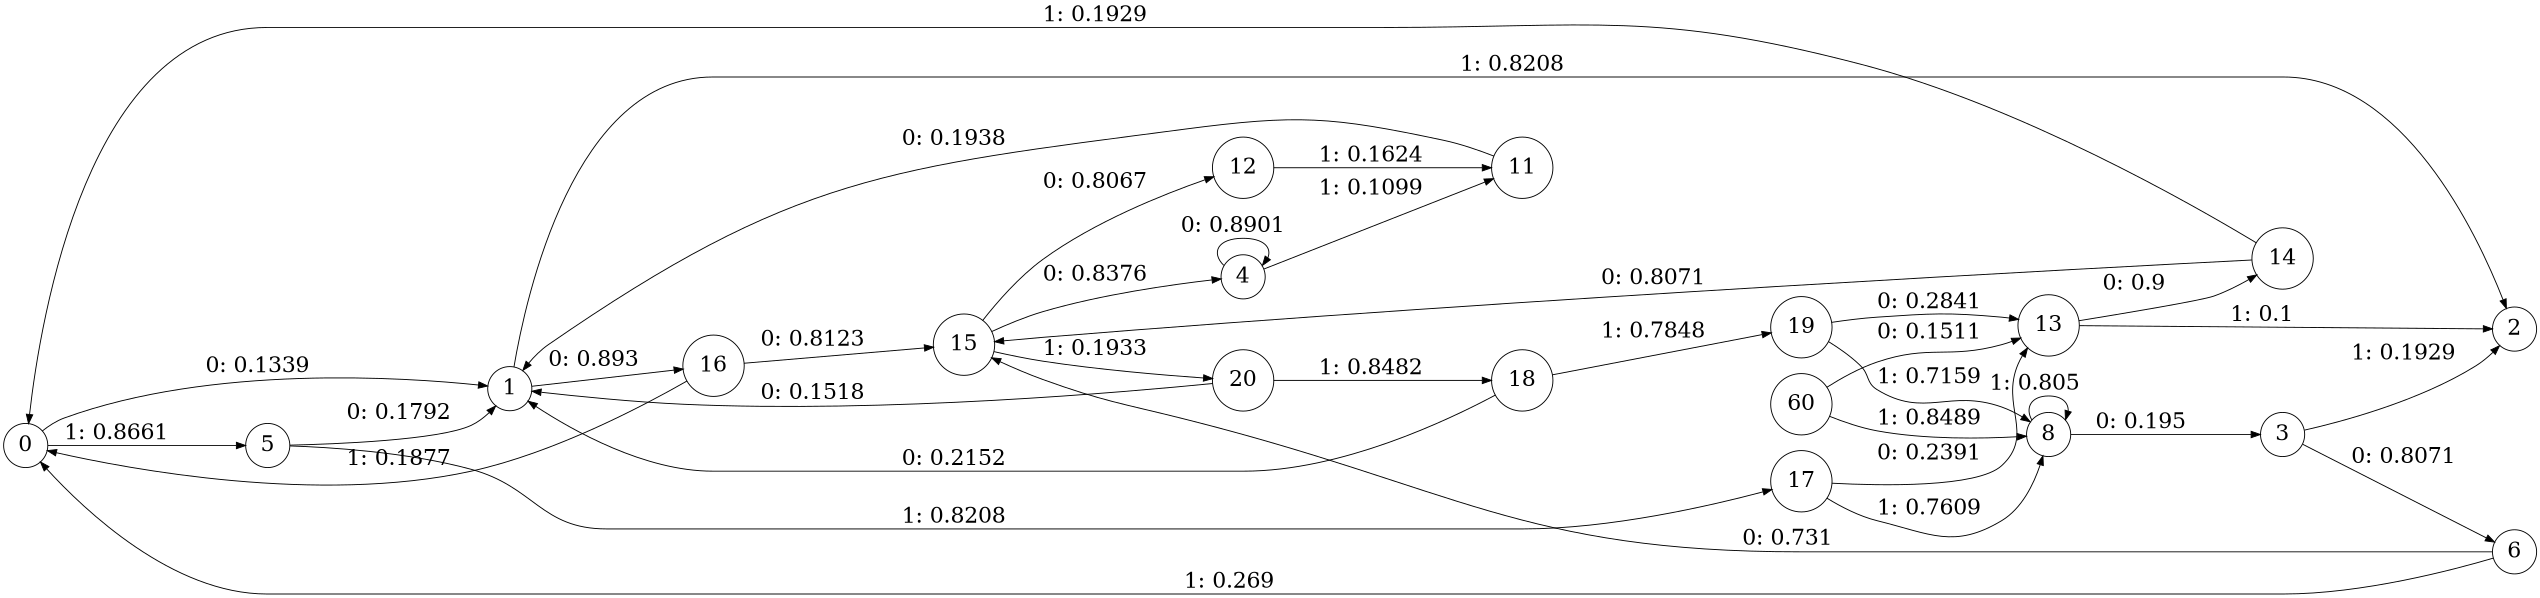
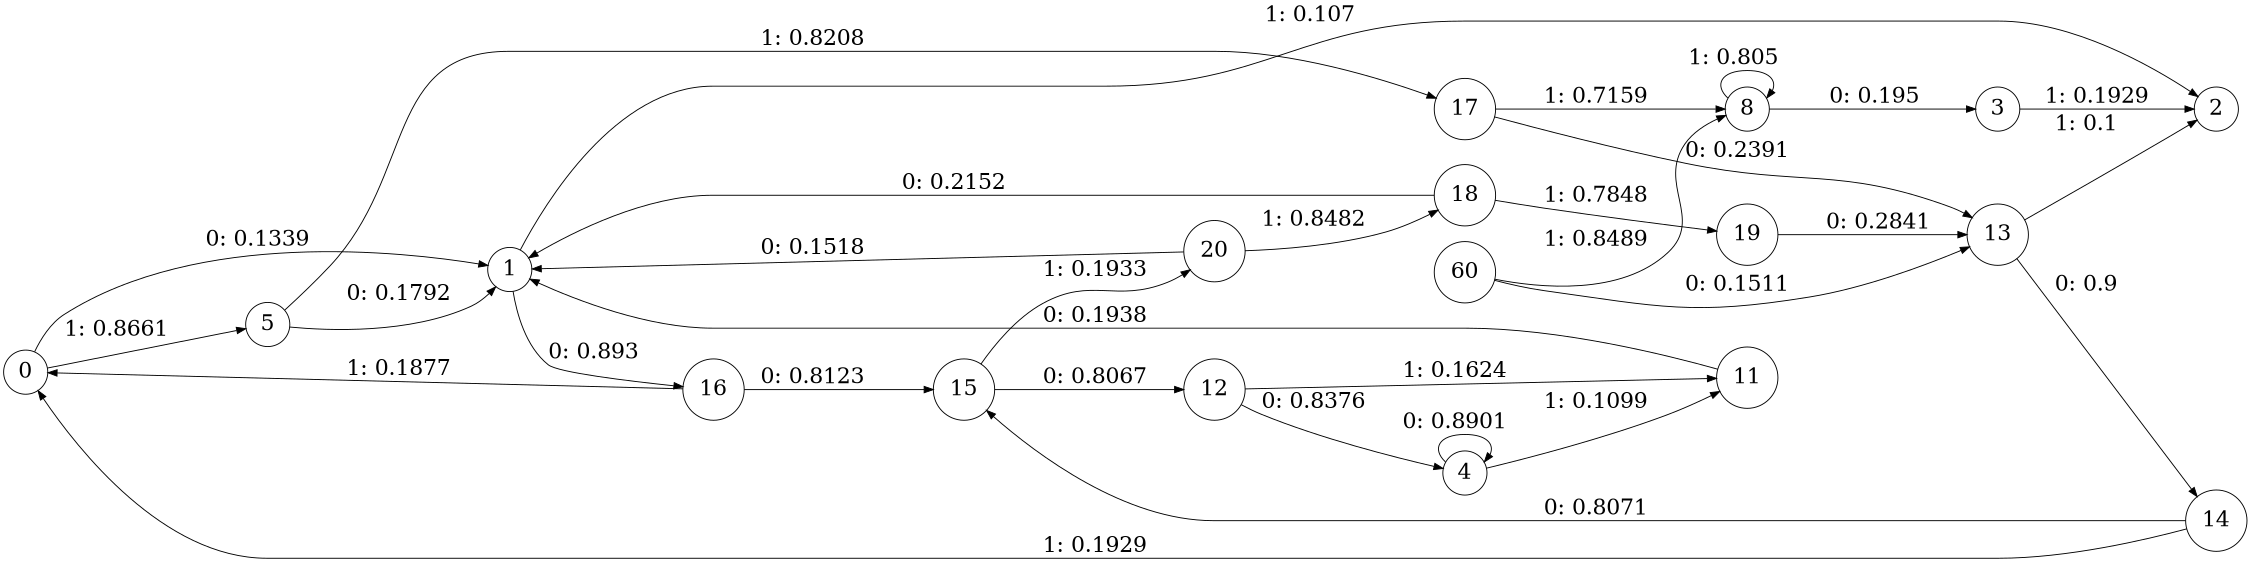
(1522, 65) -> (1324, 16)
(1100, 298) -> (1336, 440)
(1915, 402) -> none
(1939, 509) -> (1606, 97)
(2515, 552) -> none
